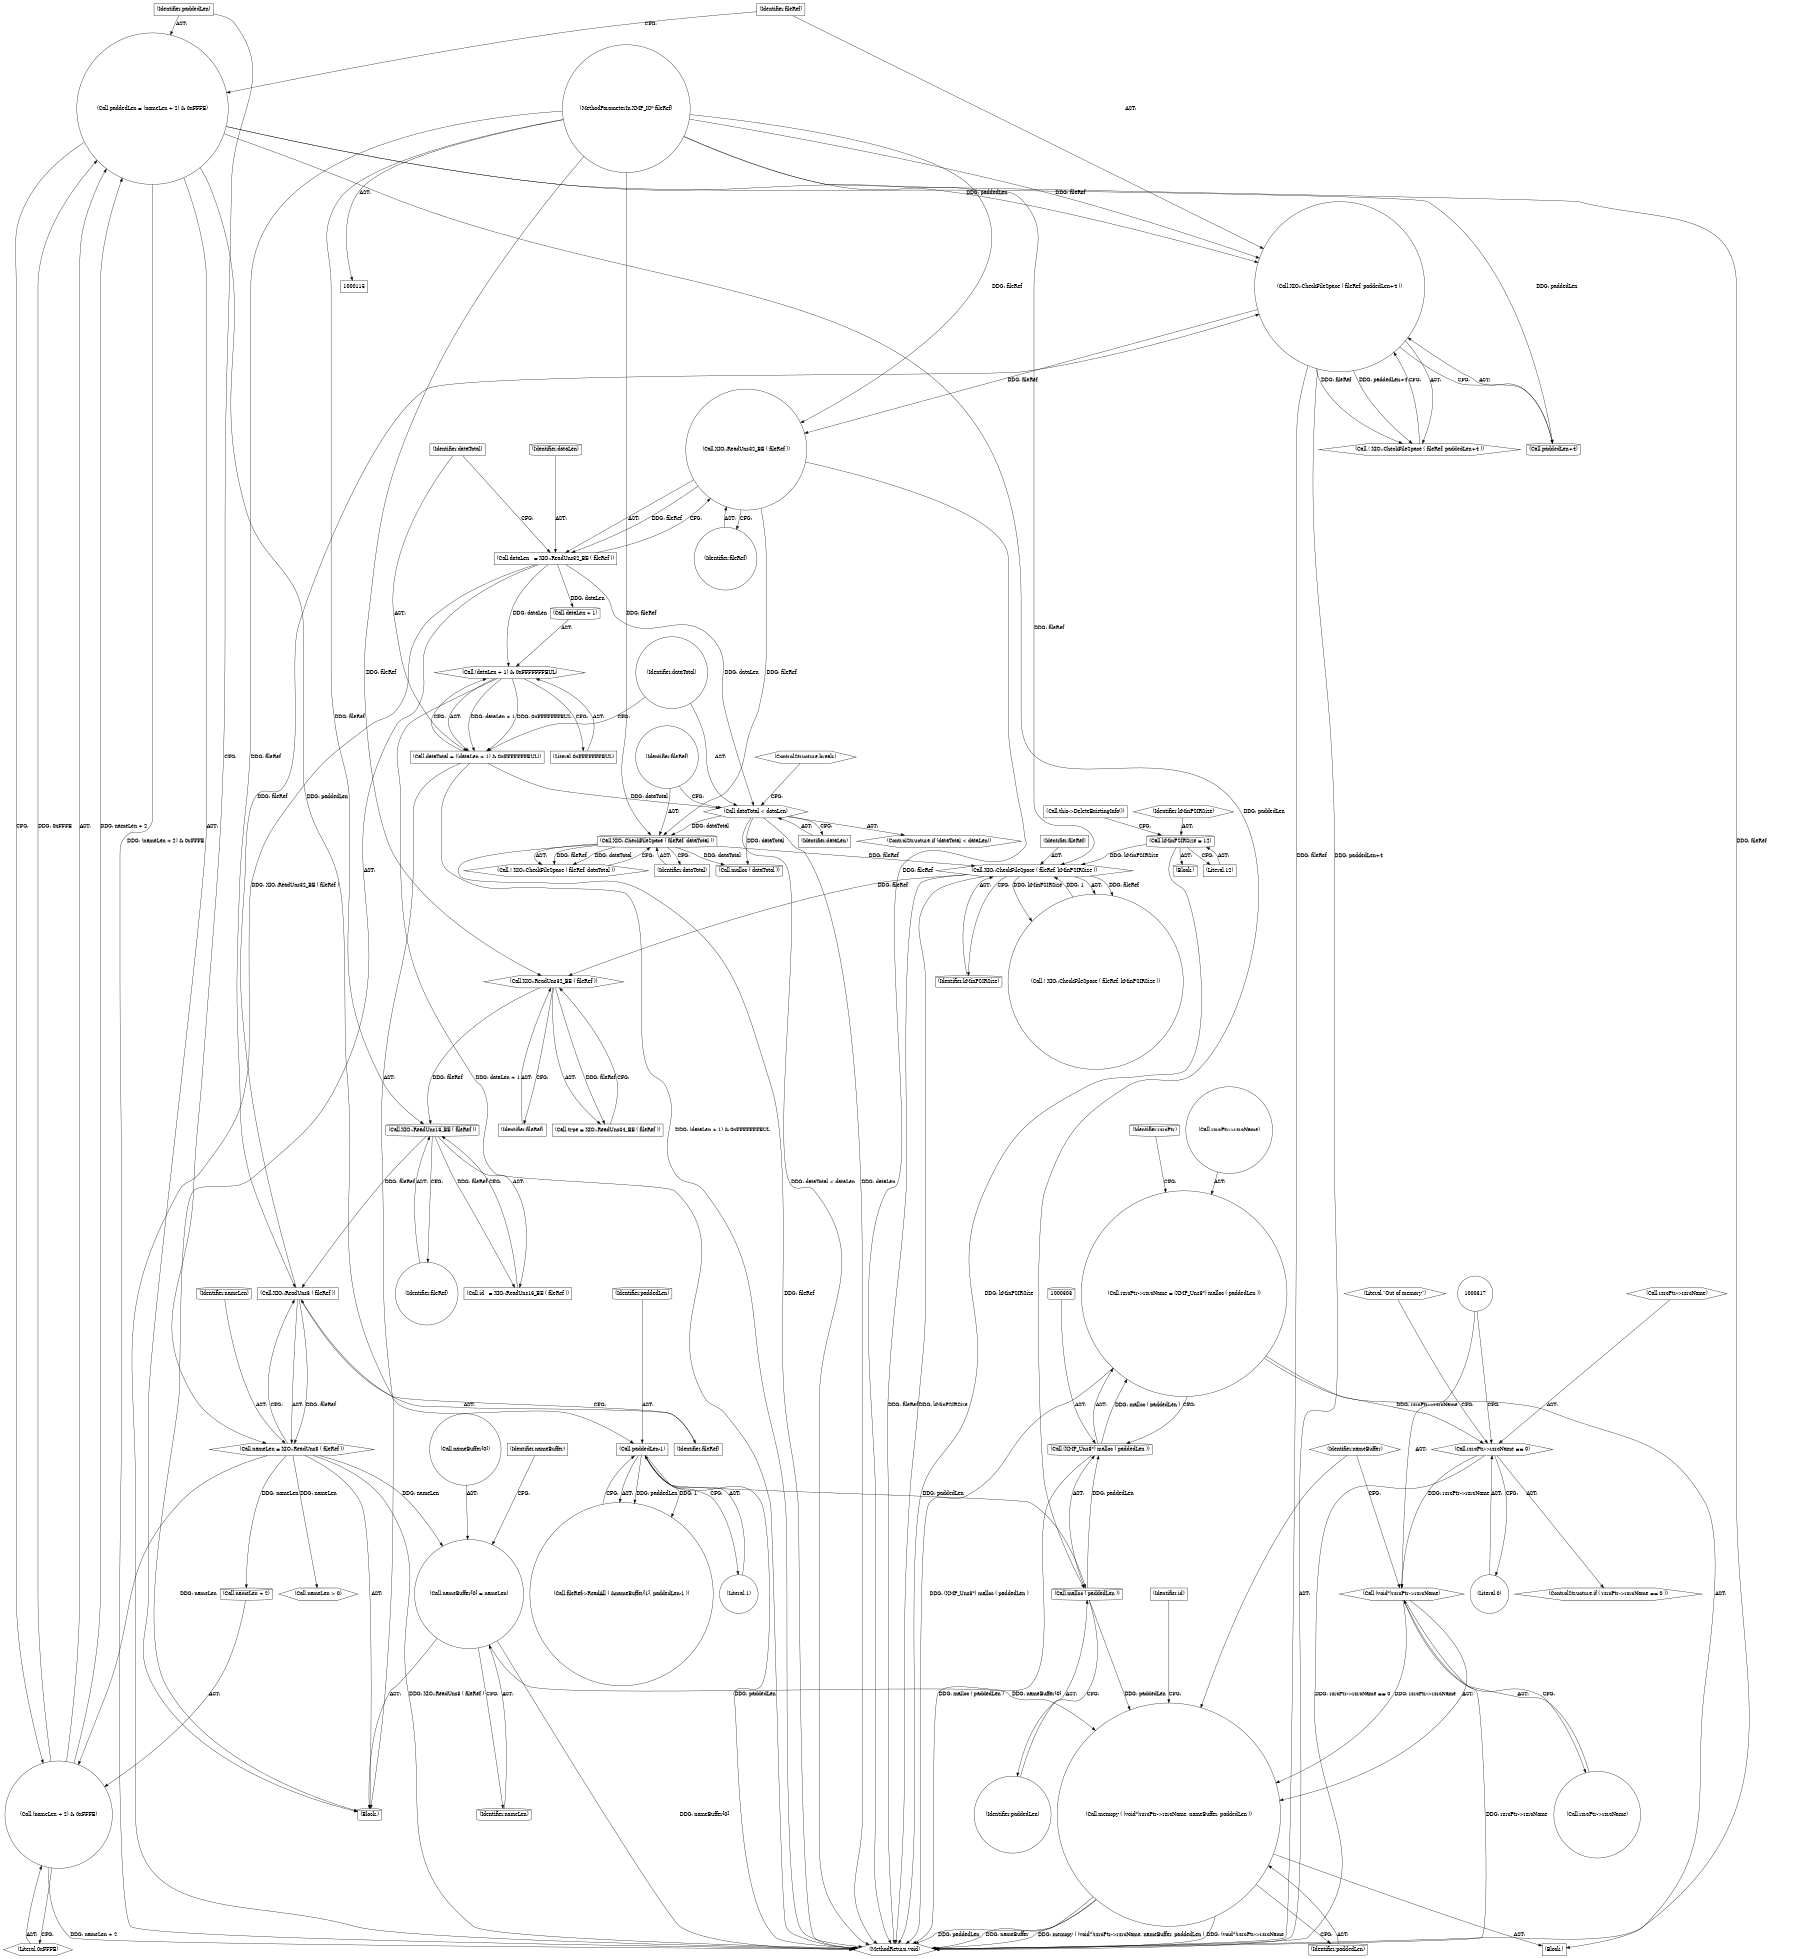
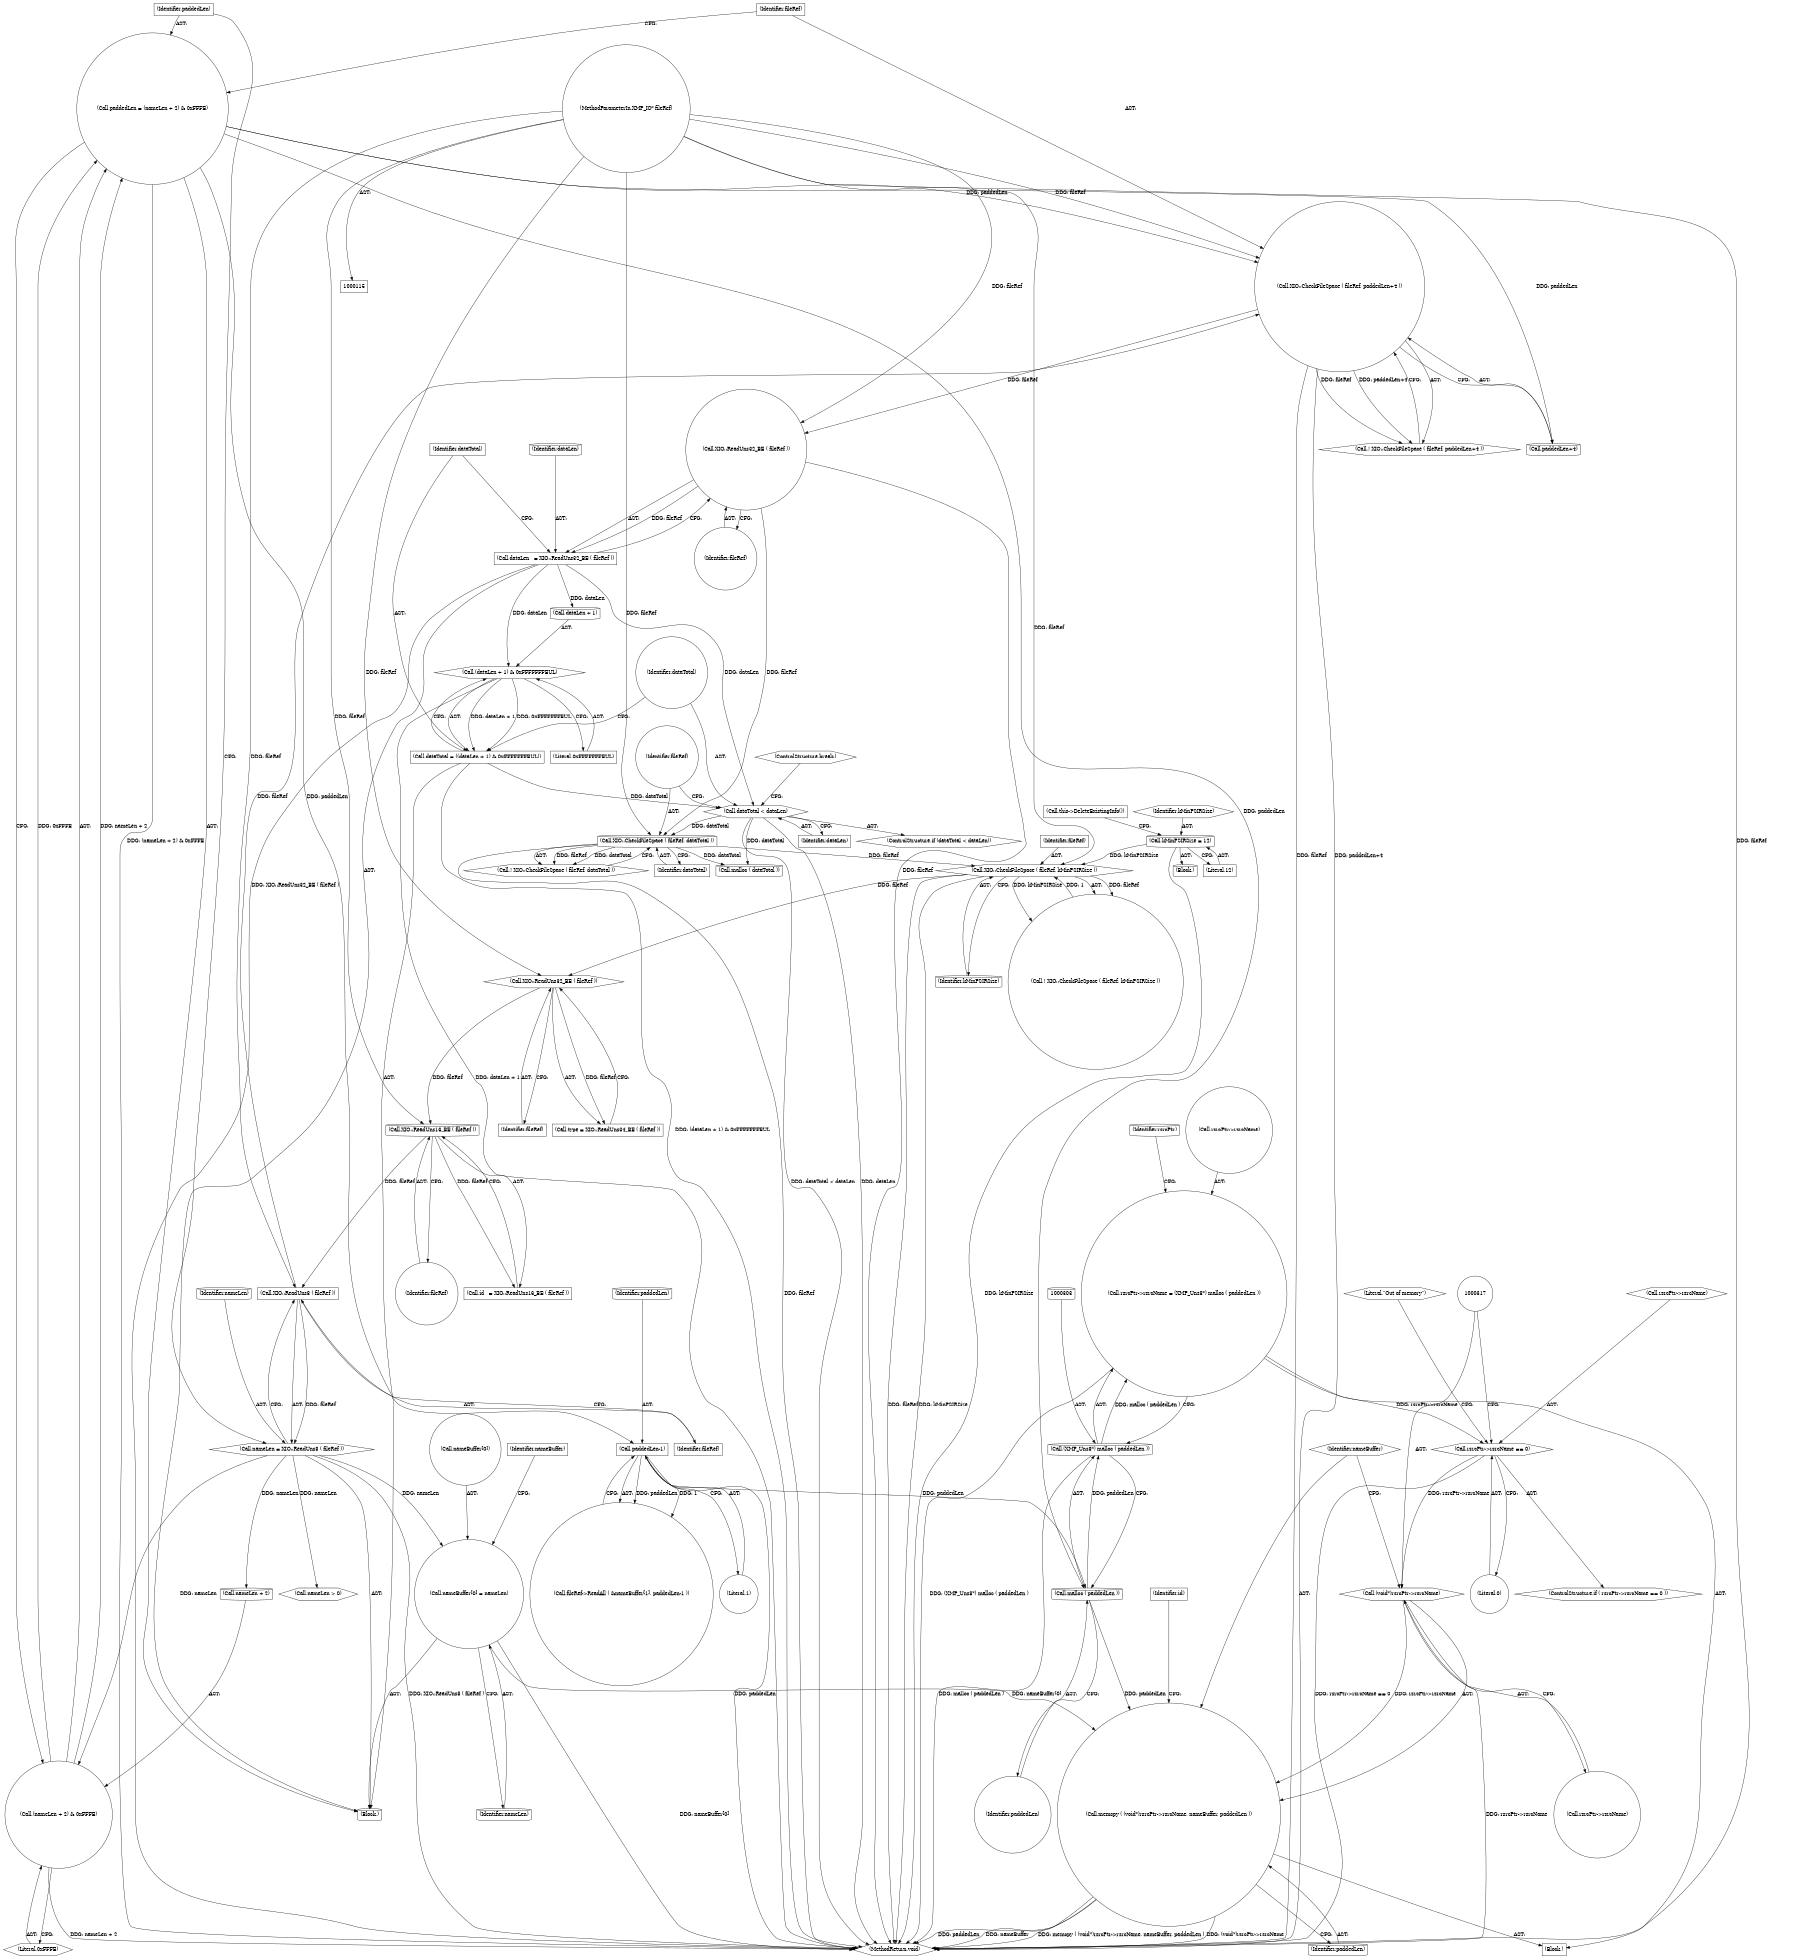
none -> (1128, 1519)
